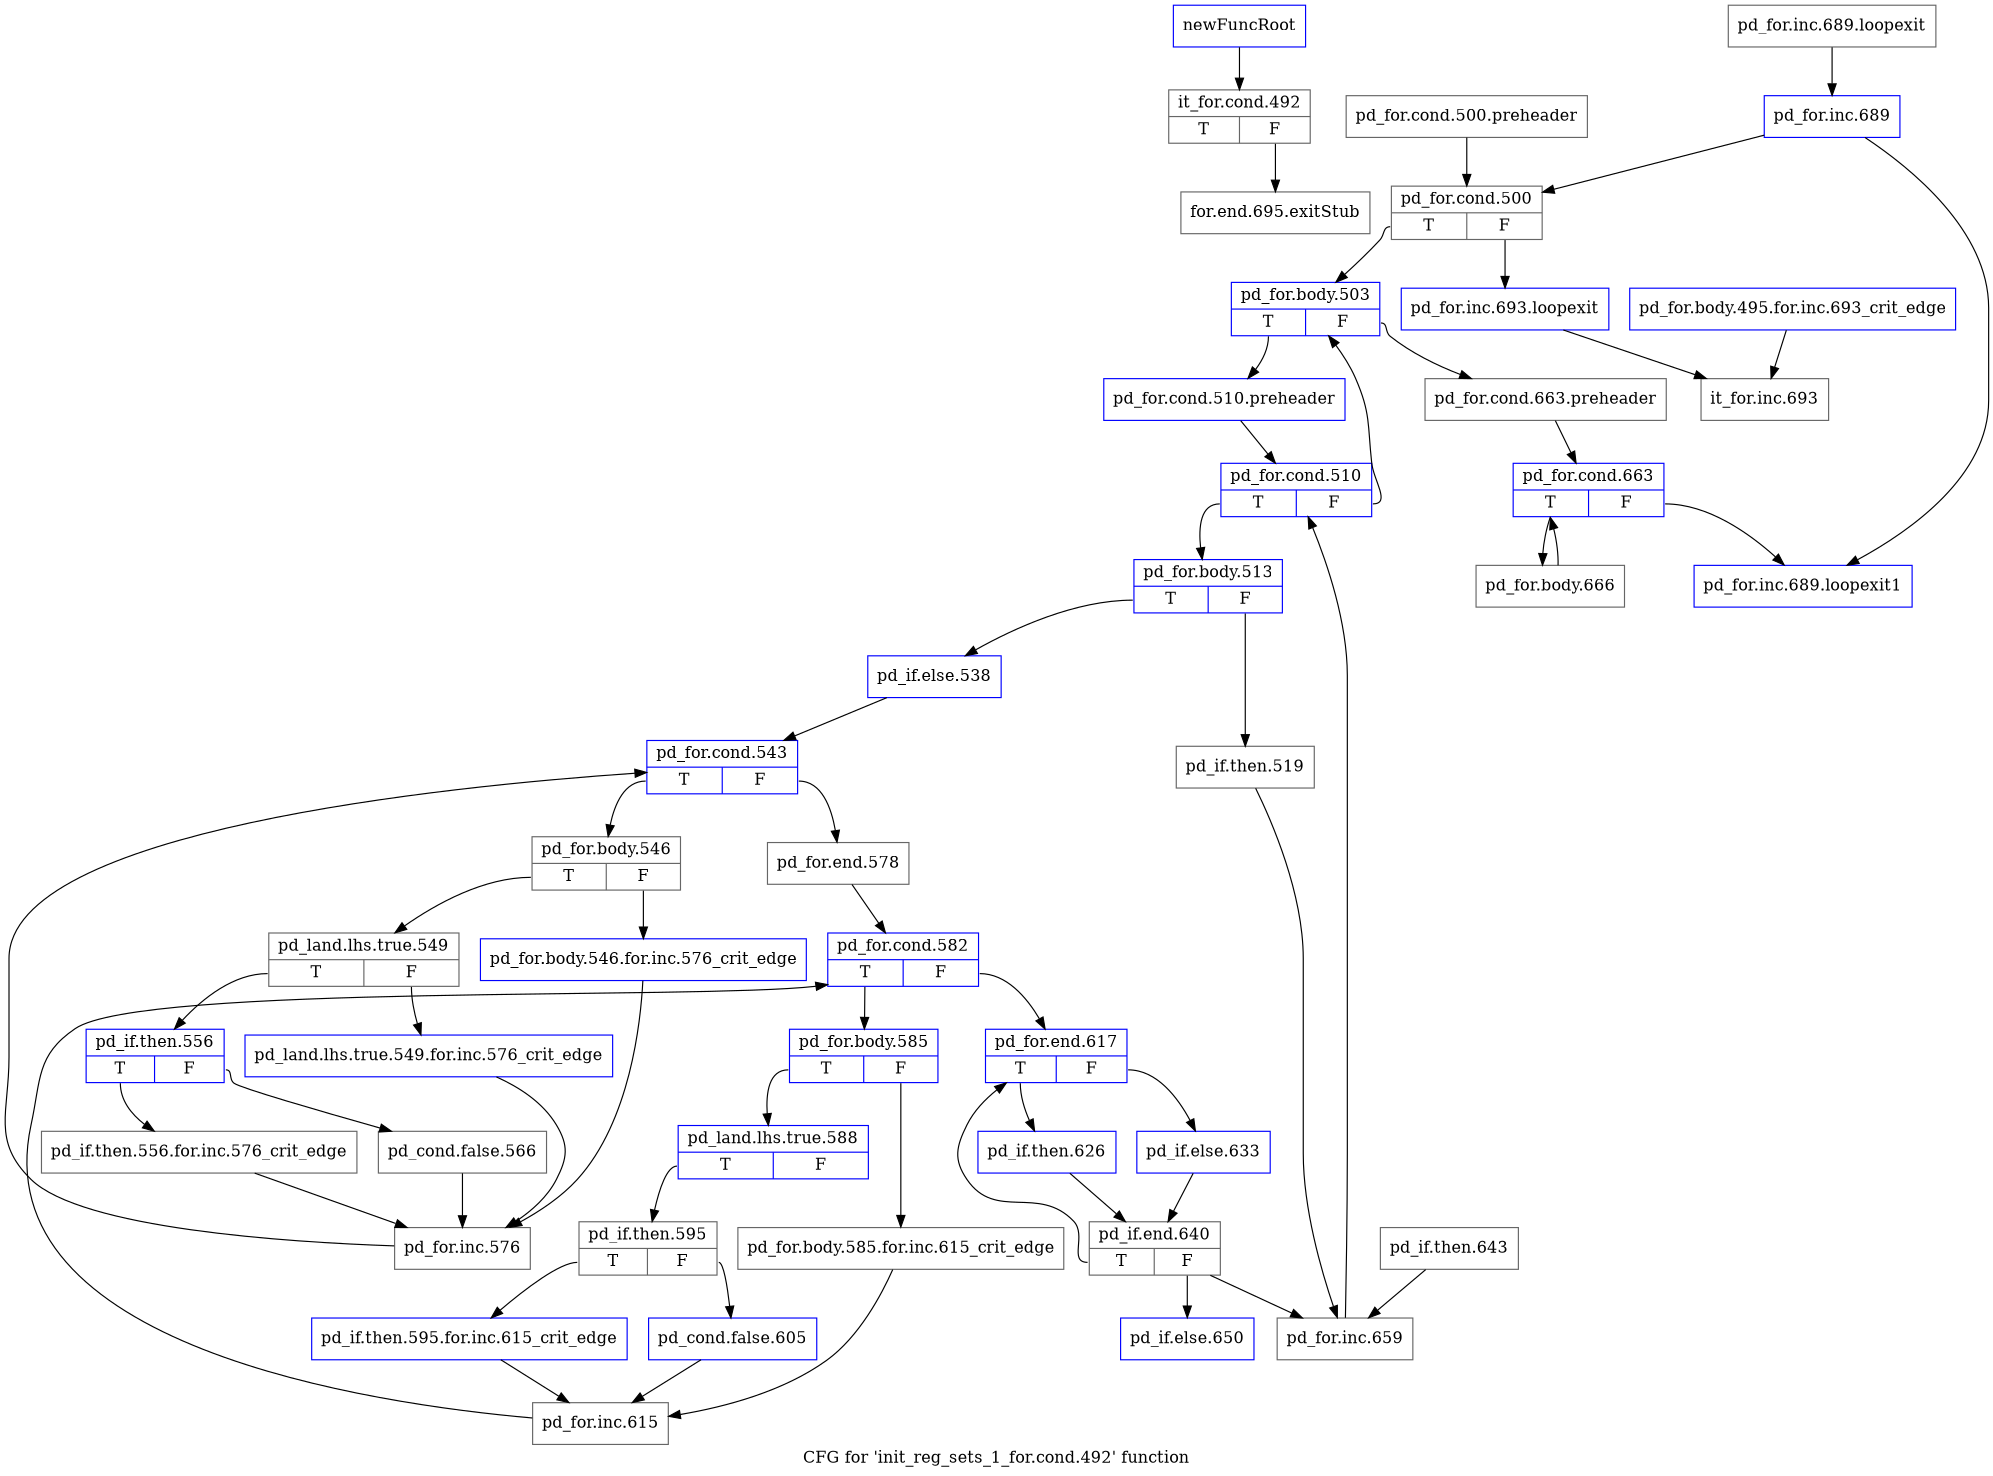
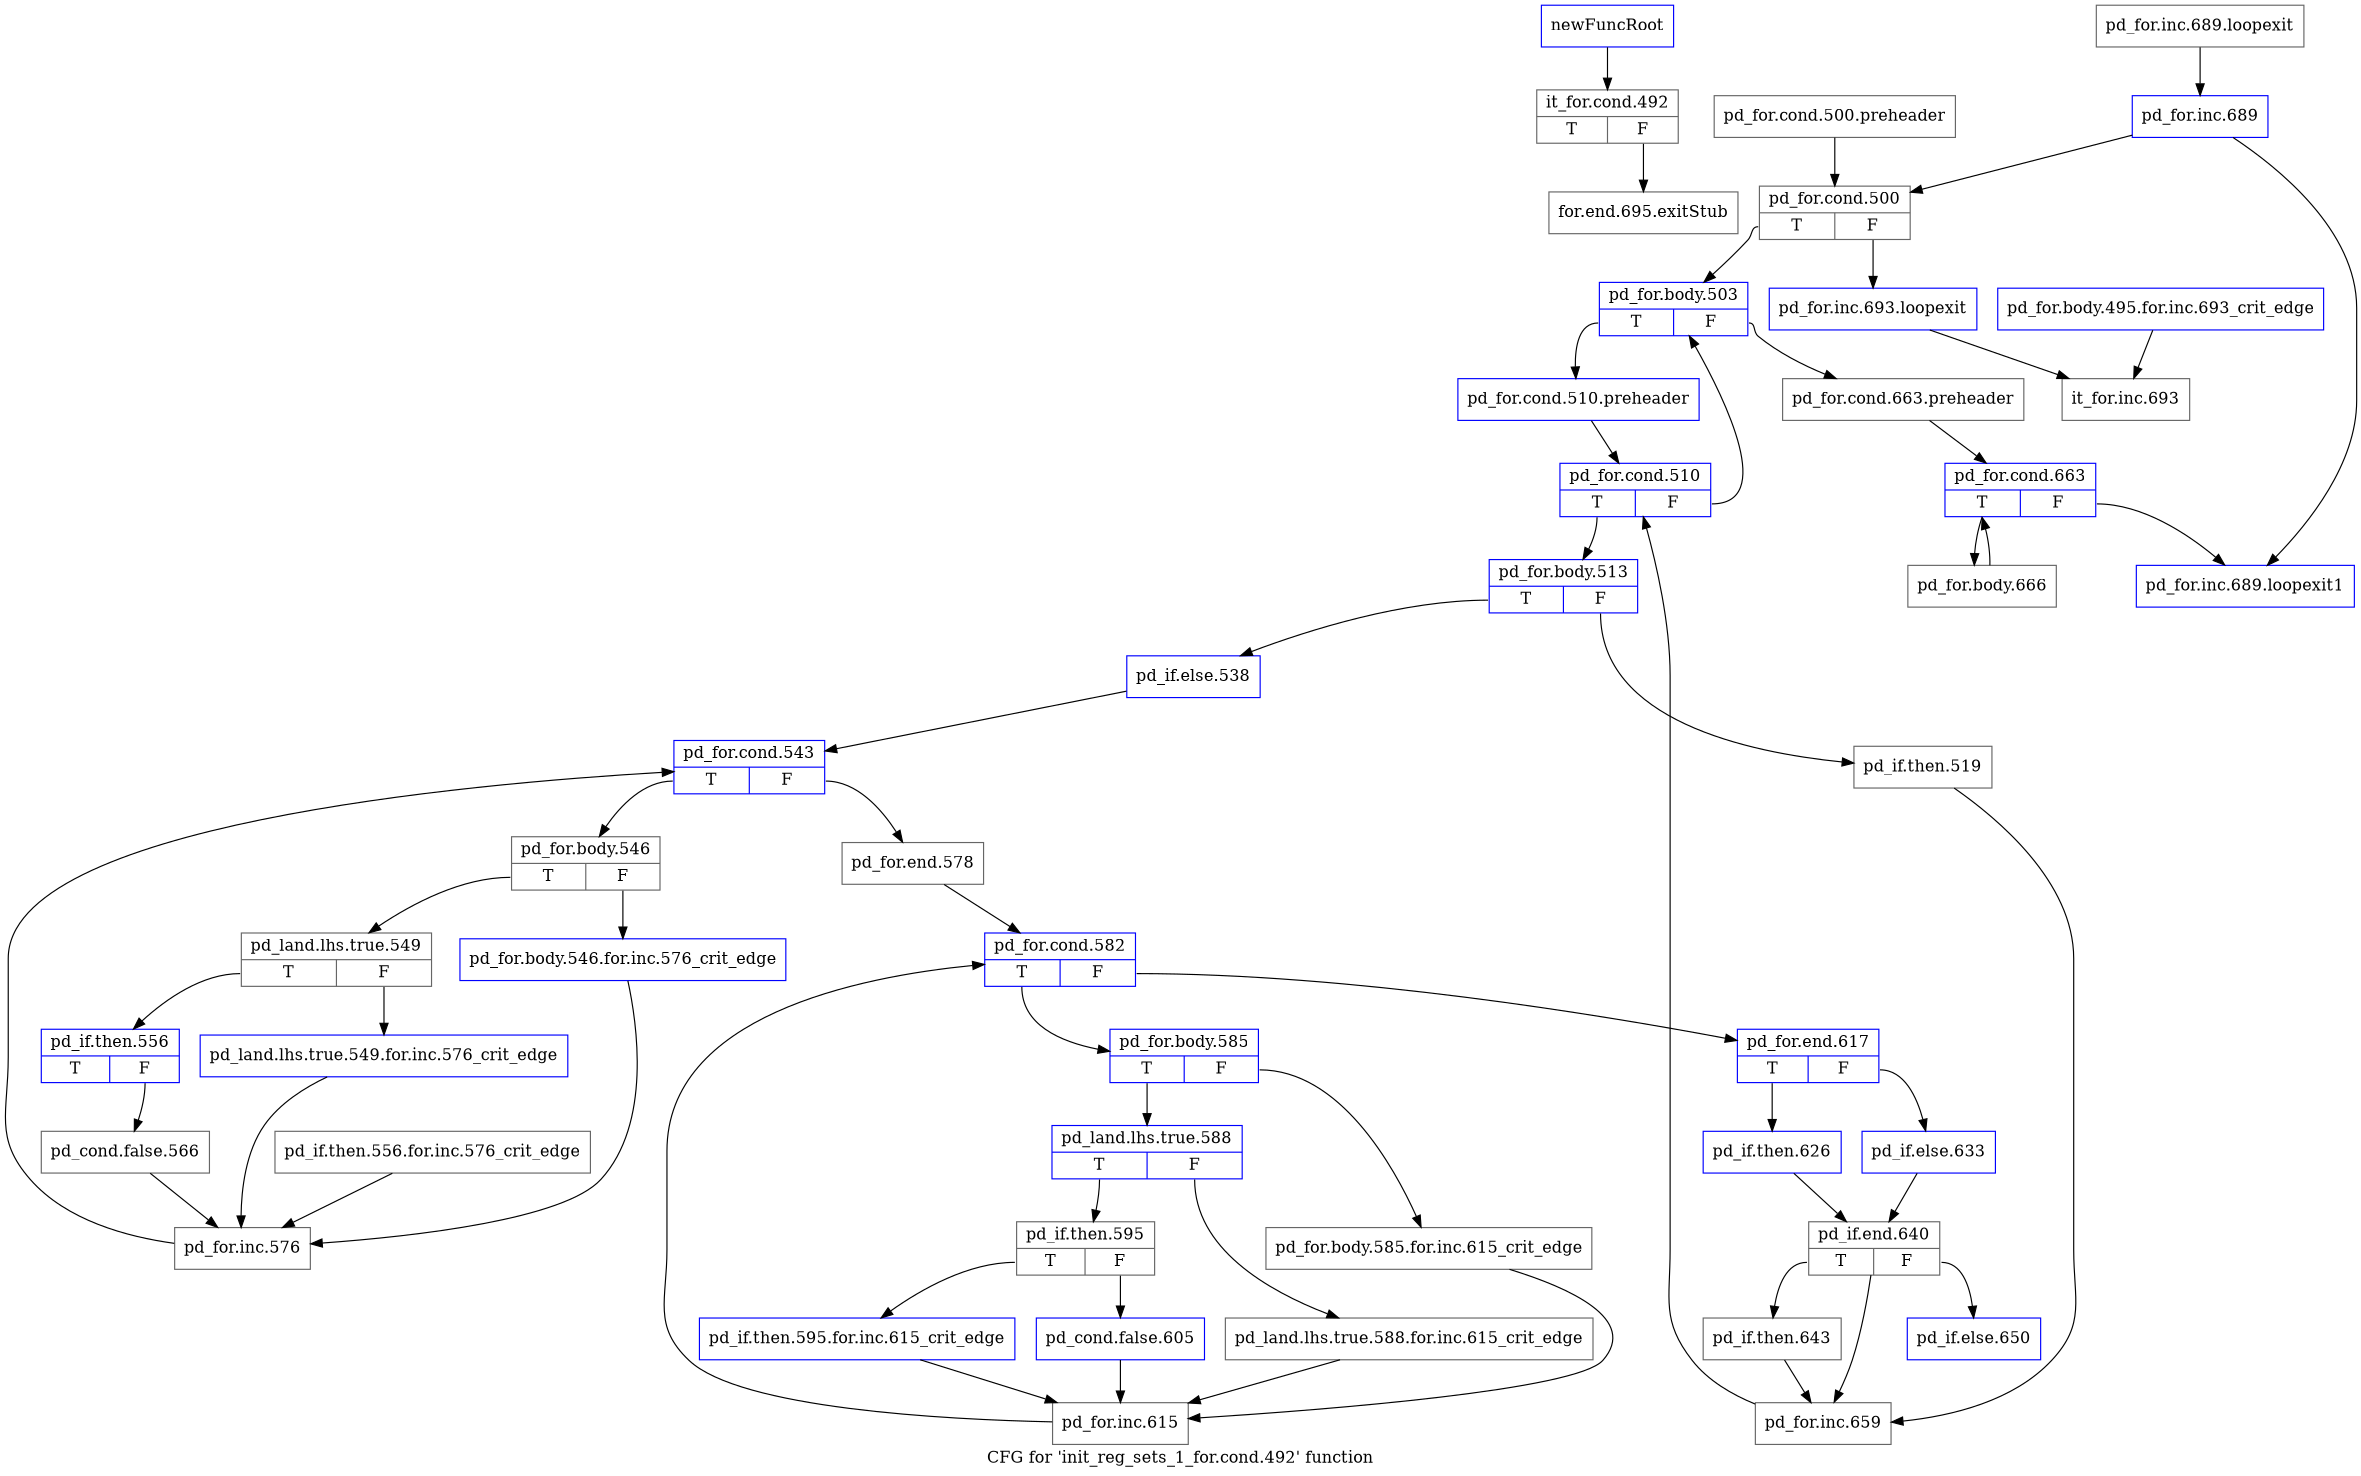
(128, 1107) -> none
(991, 1199) -> (1784, 1278)
none -> (1409, 1339)
